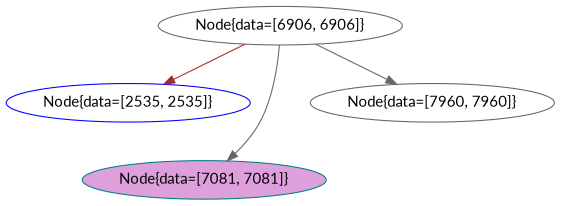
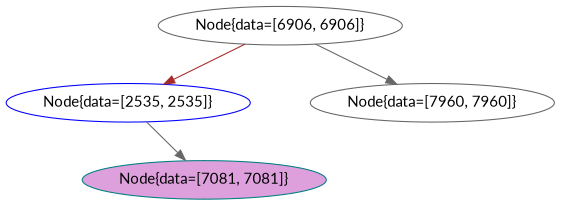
(268, 104) -> (162, 137)
